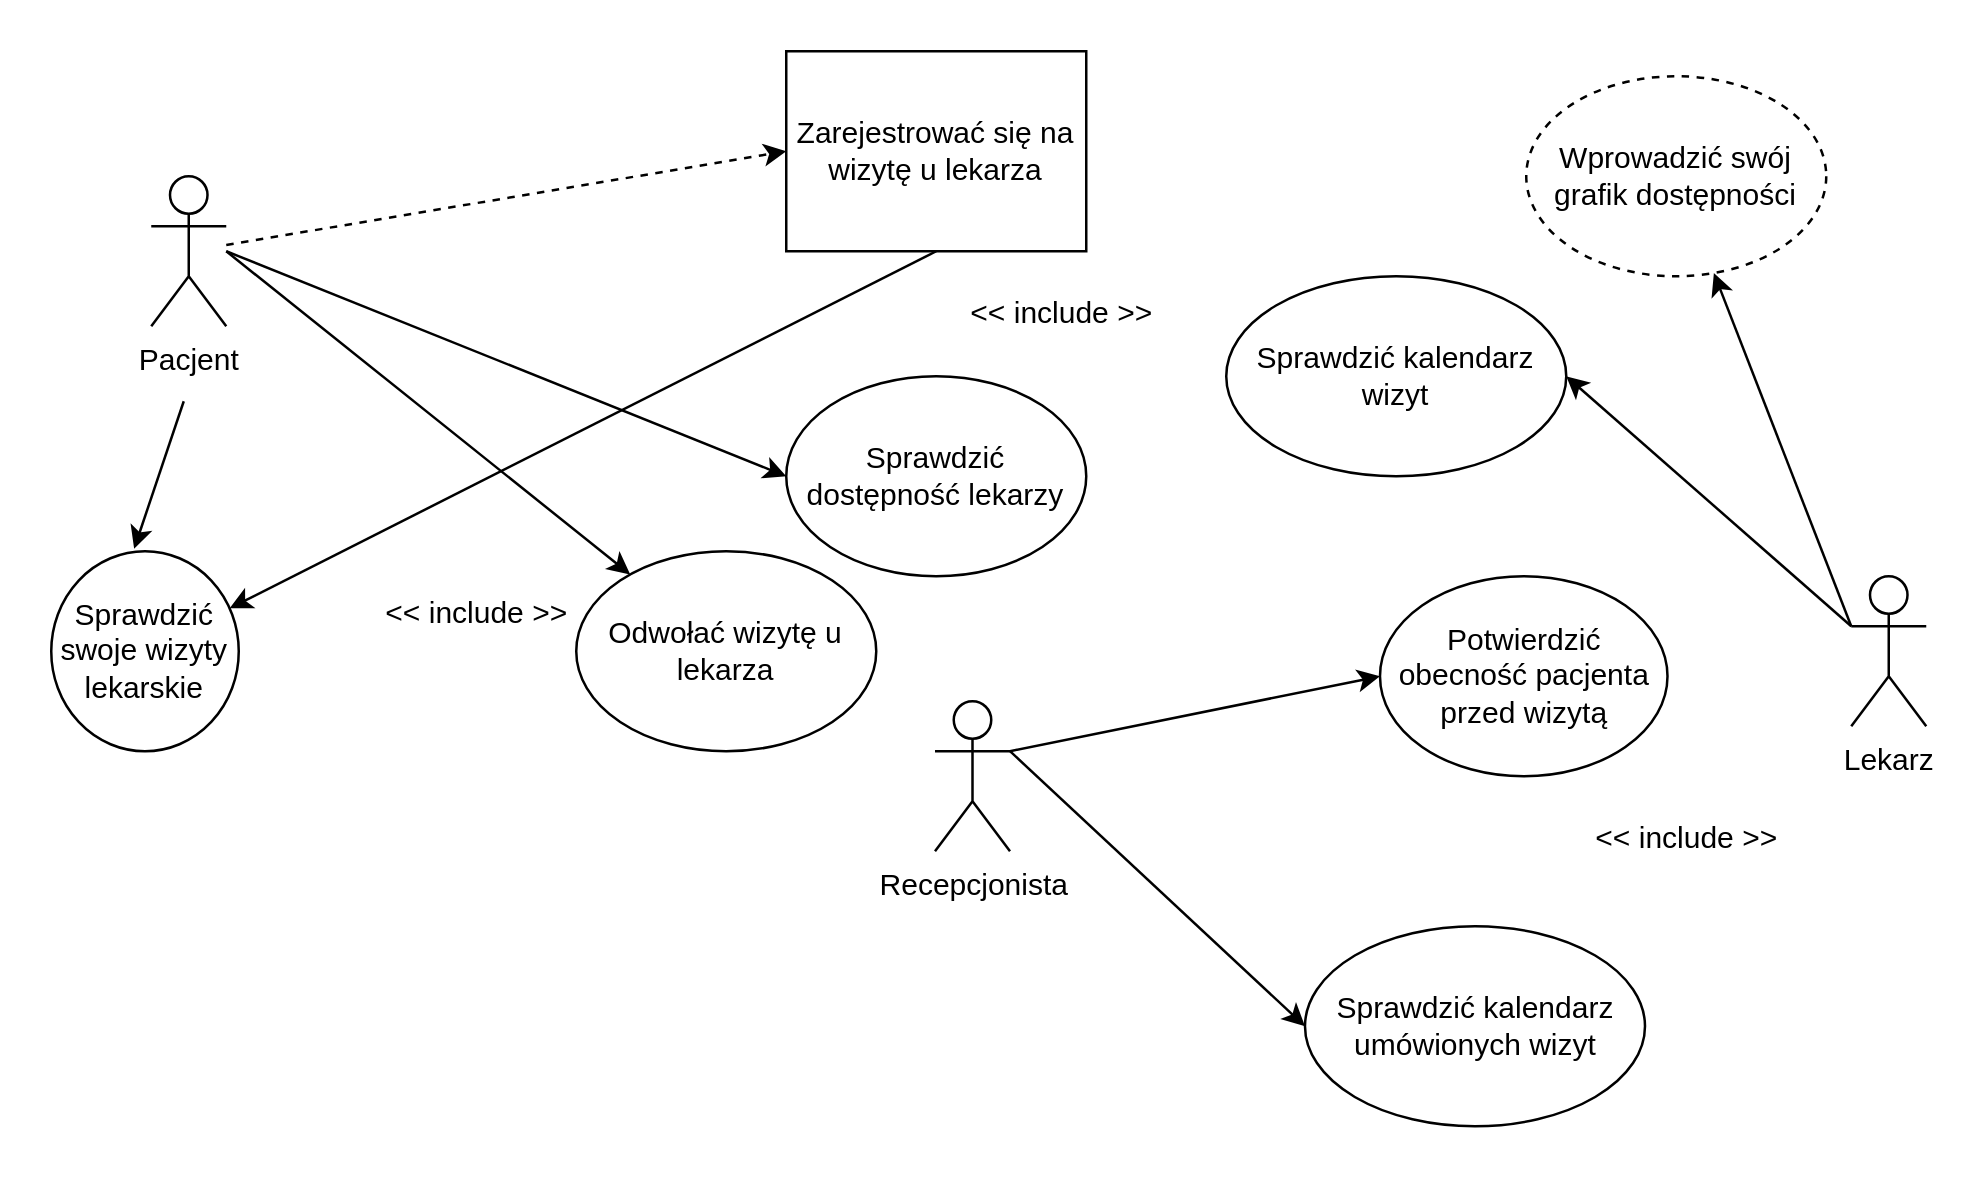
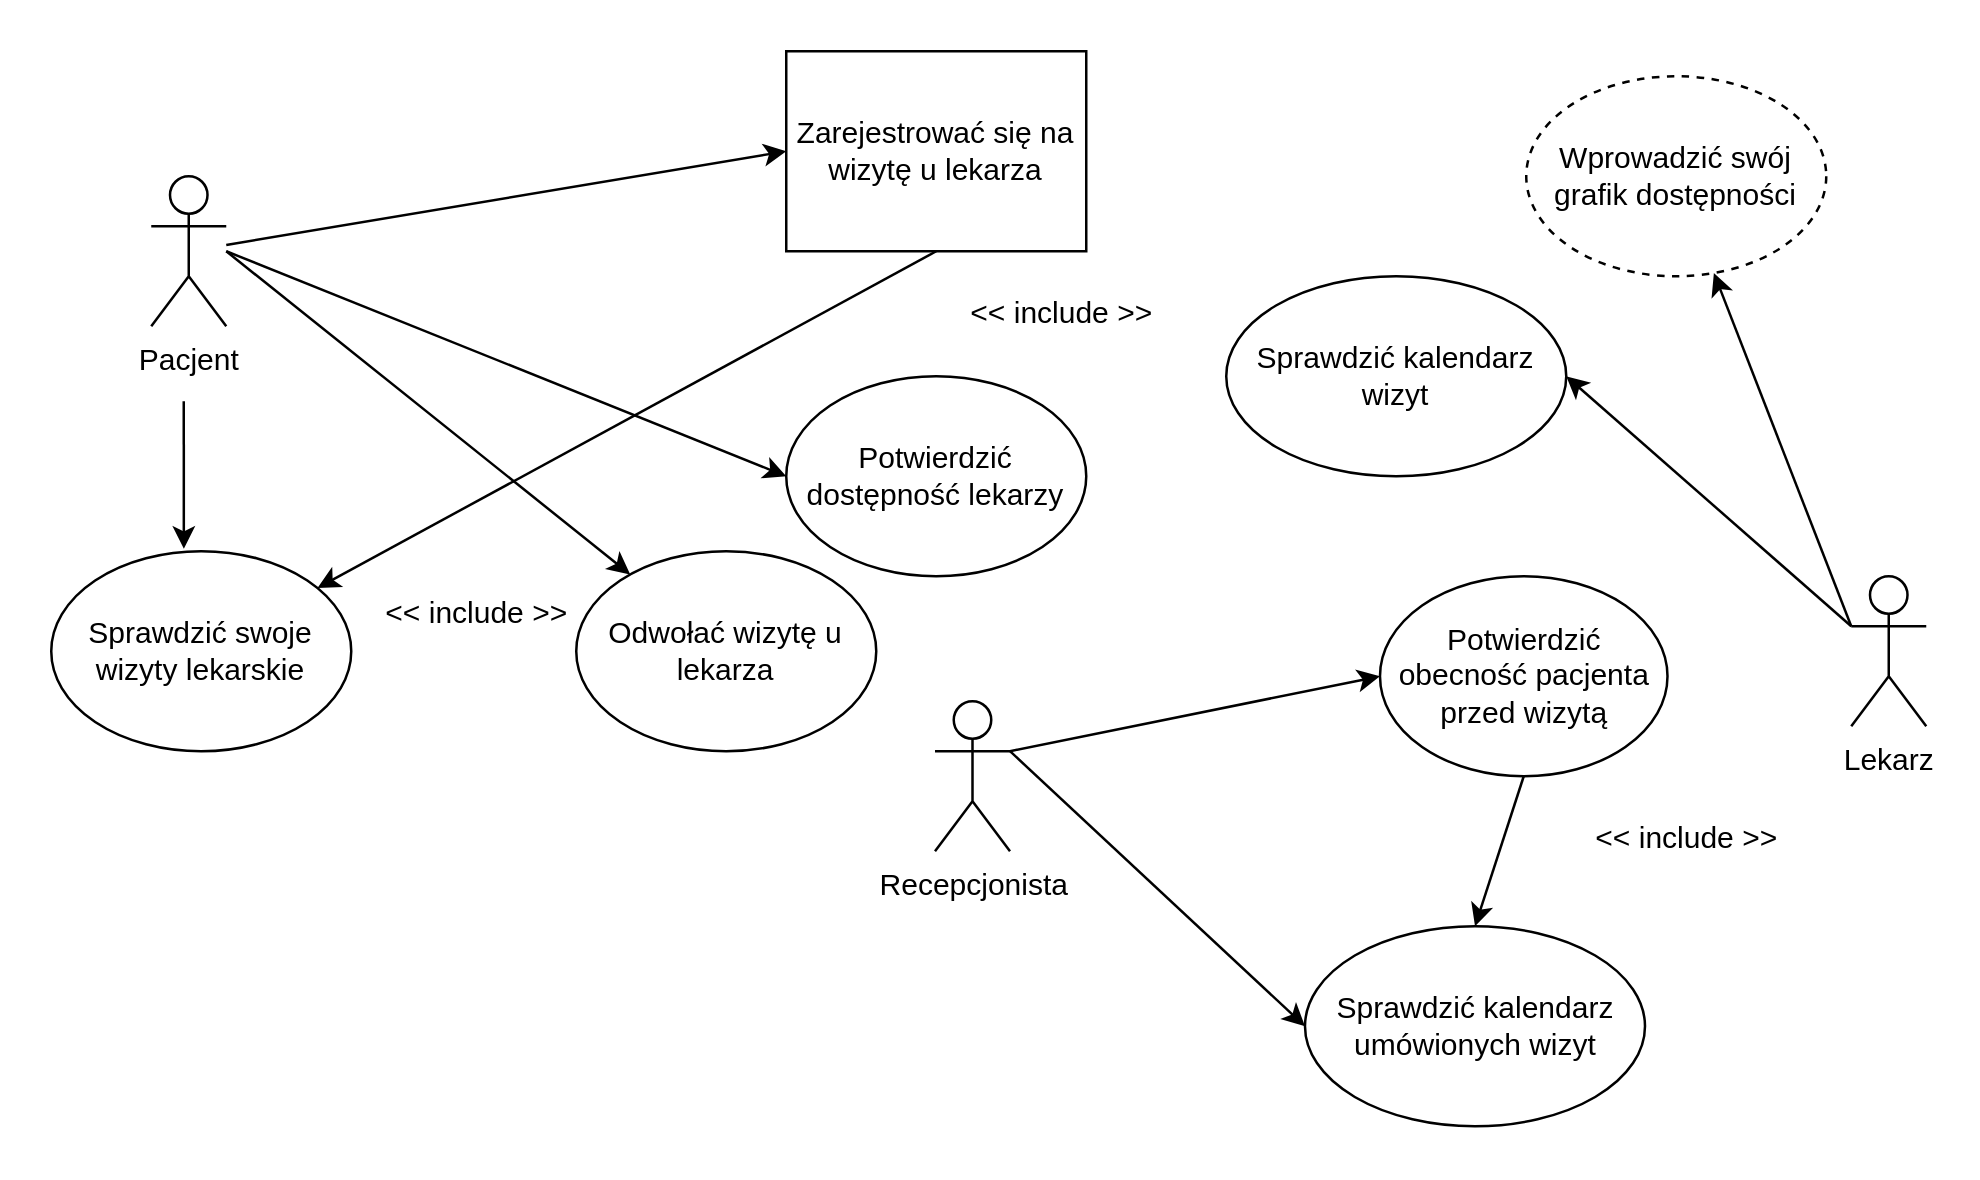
(501, 199) -> (501, 199)
(936, 476) -> (936, 476)
(145, 651) -> (201, 651)
none -> (1502, 843)
